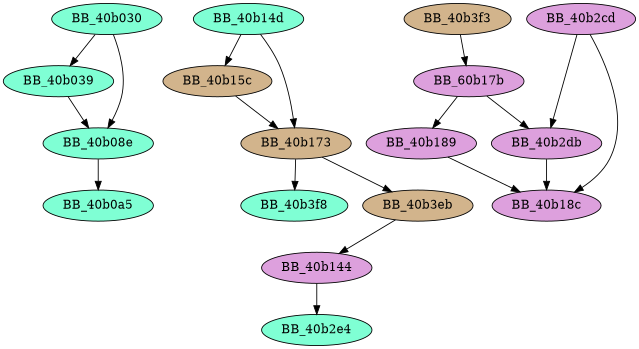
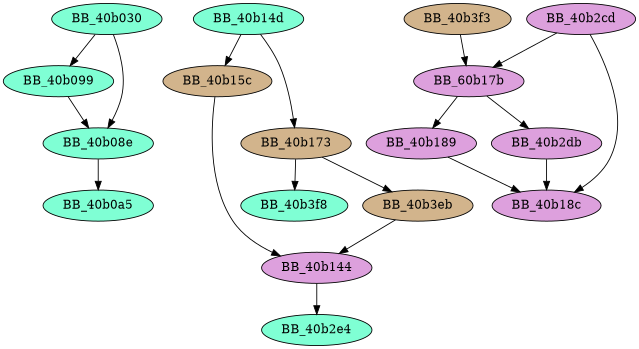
(565, 77) -> (529, 48)
(58, 81) -> (58, 81)
(253, 110) -> (218, 186)
